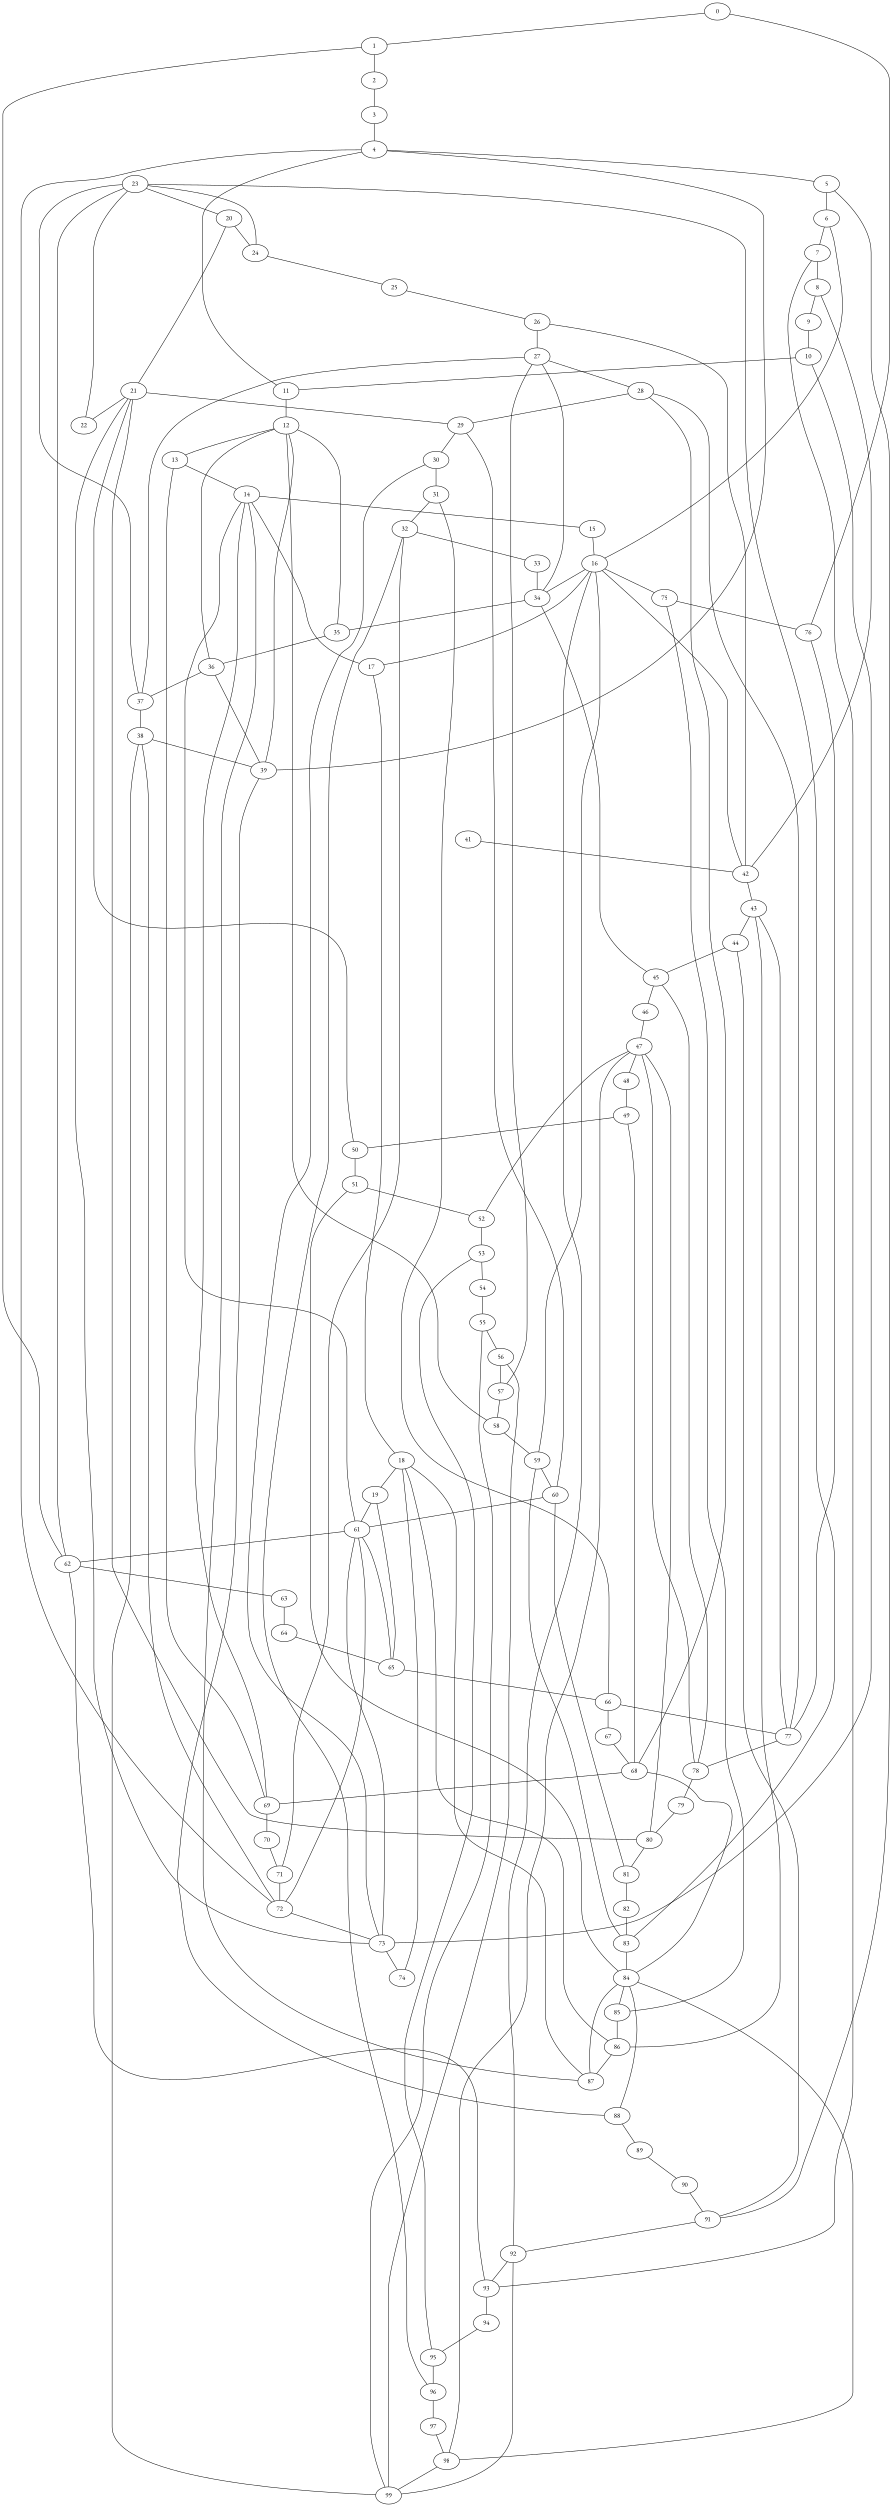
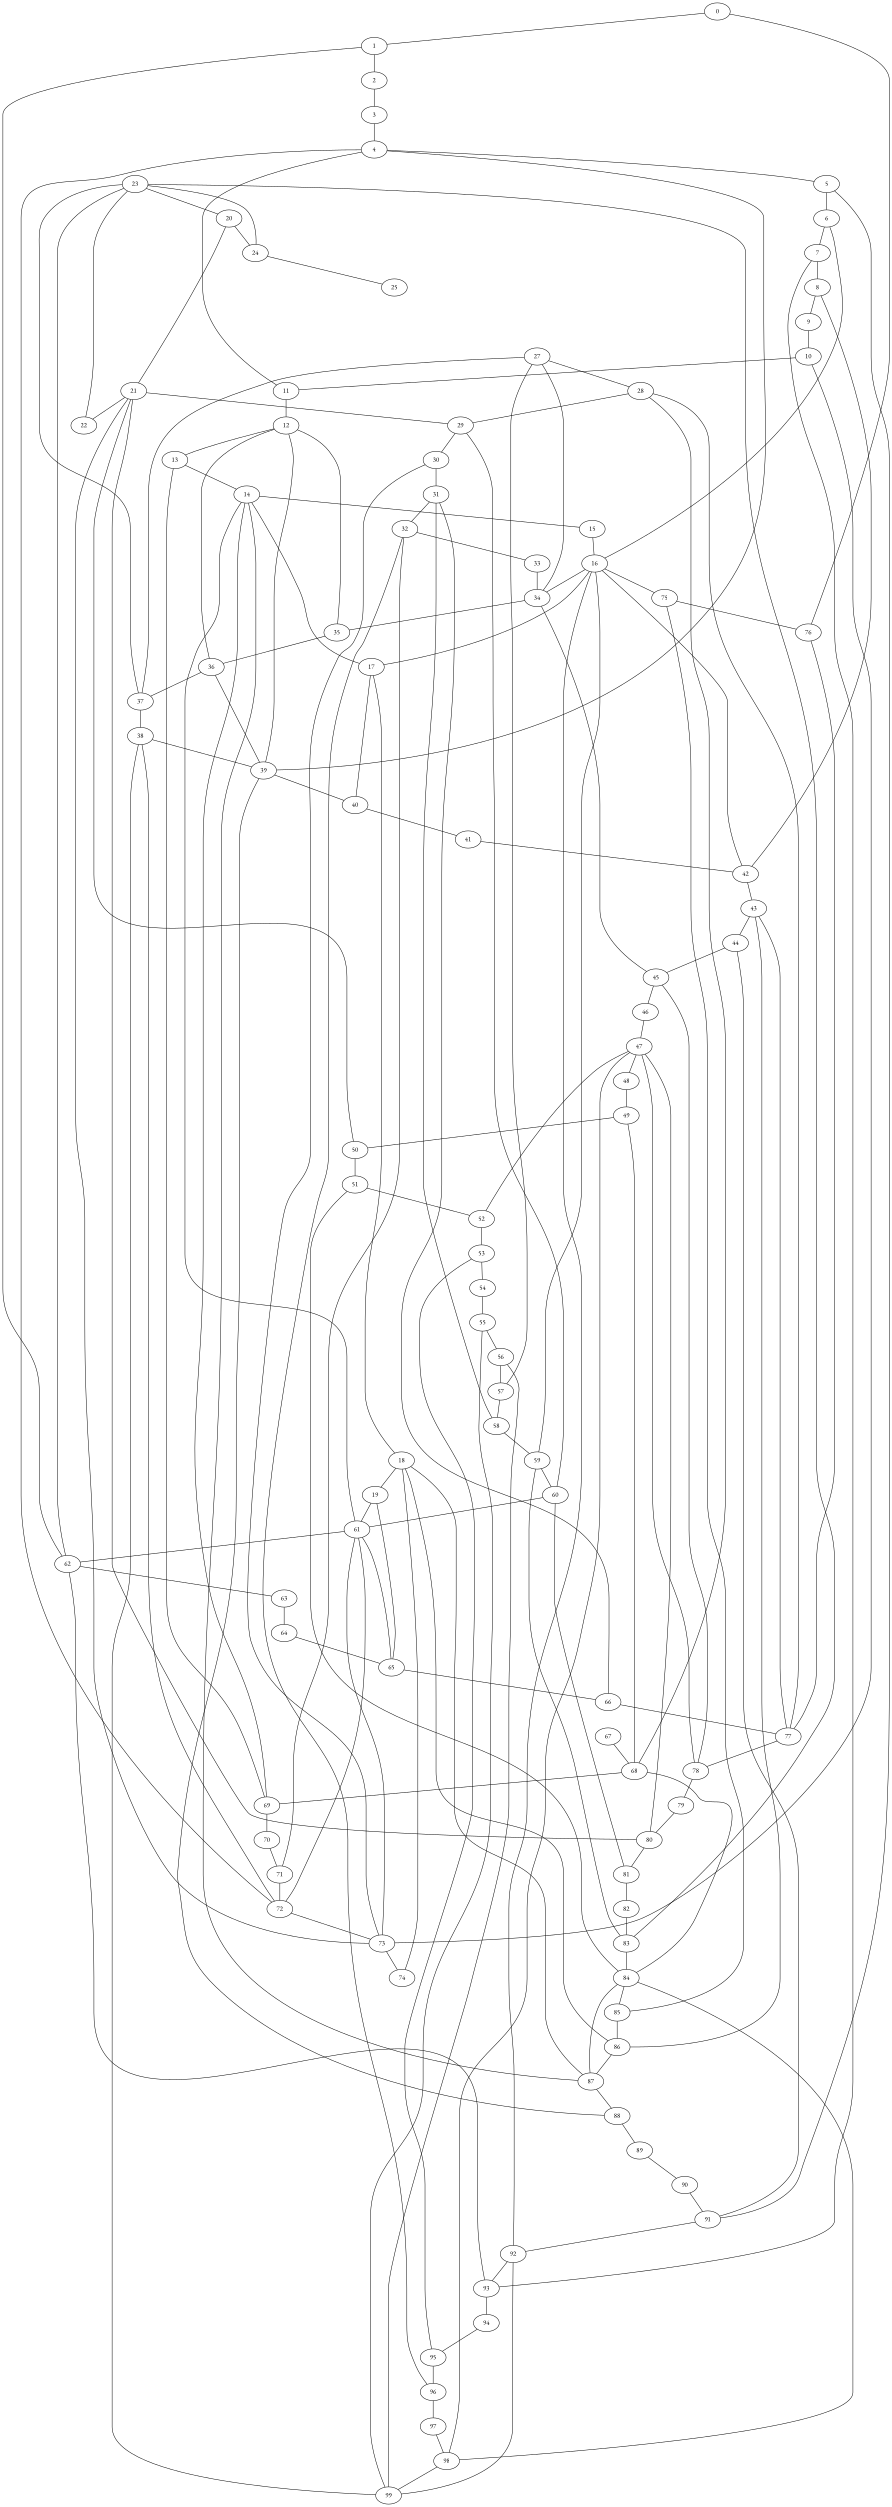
(537, 322) -> none
none -> (355, 805)
(292, 971) -> (424, 965)
(608, 1719) -> none
(635, 2051) -> (604, 2099)
